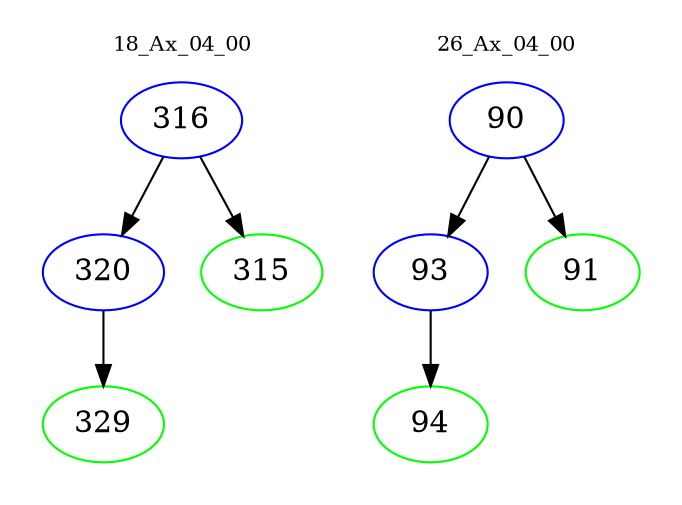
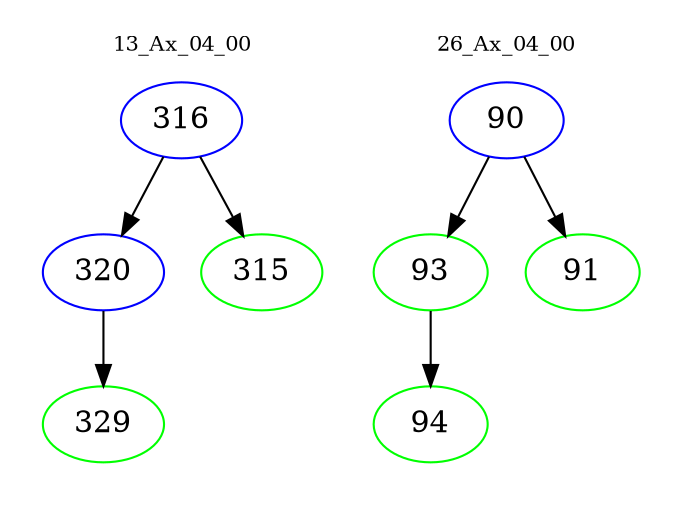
(183, 45) -> (183, 45)
(431, 272) -> (431, 272)
